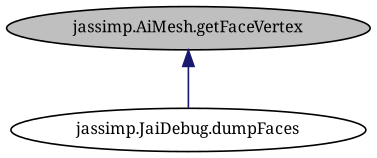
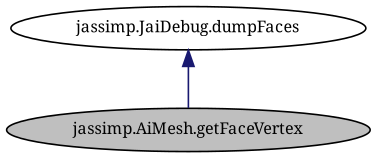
(188, 87) -> (188, 87)
